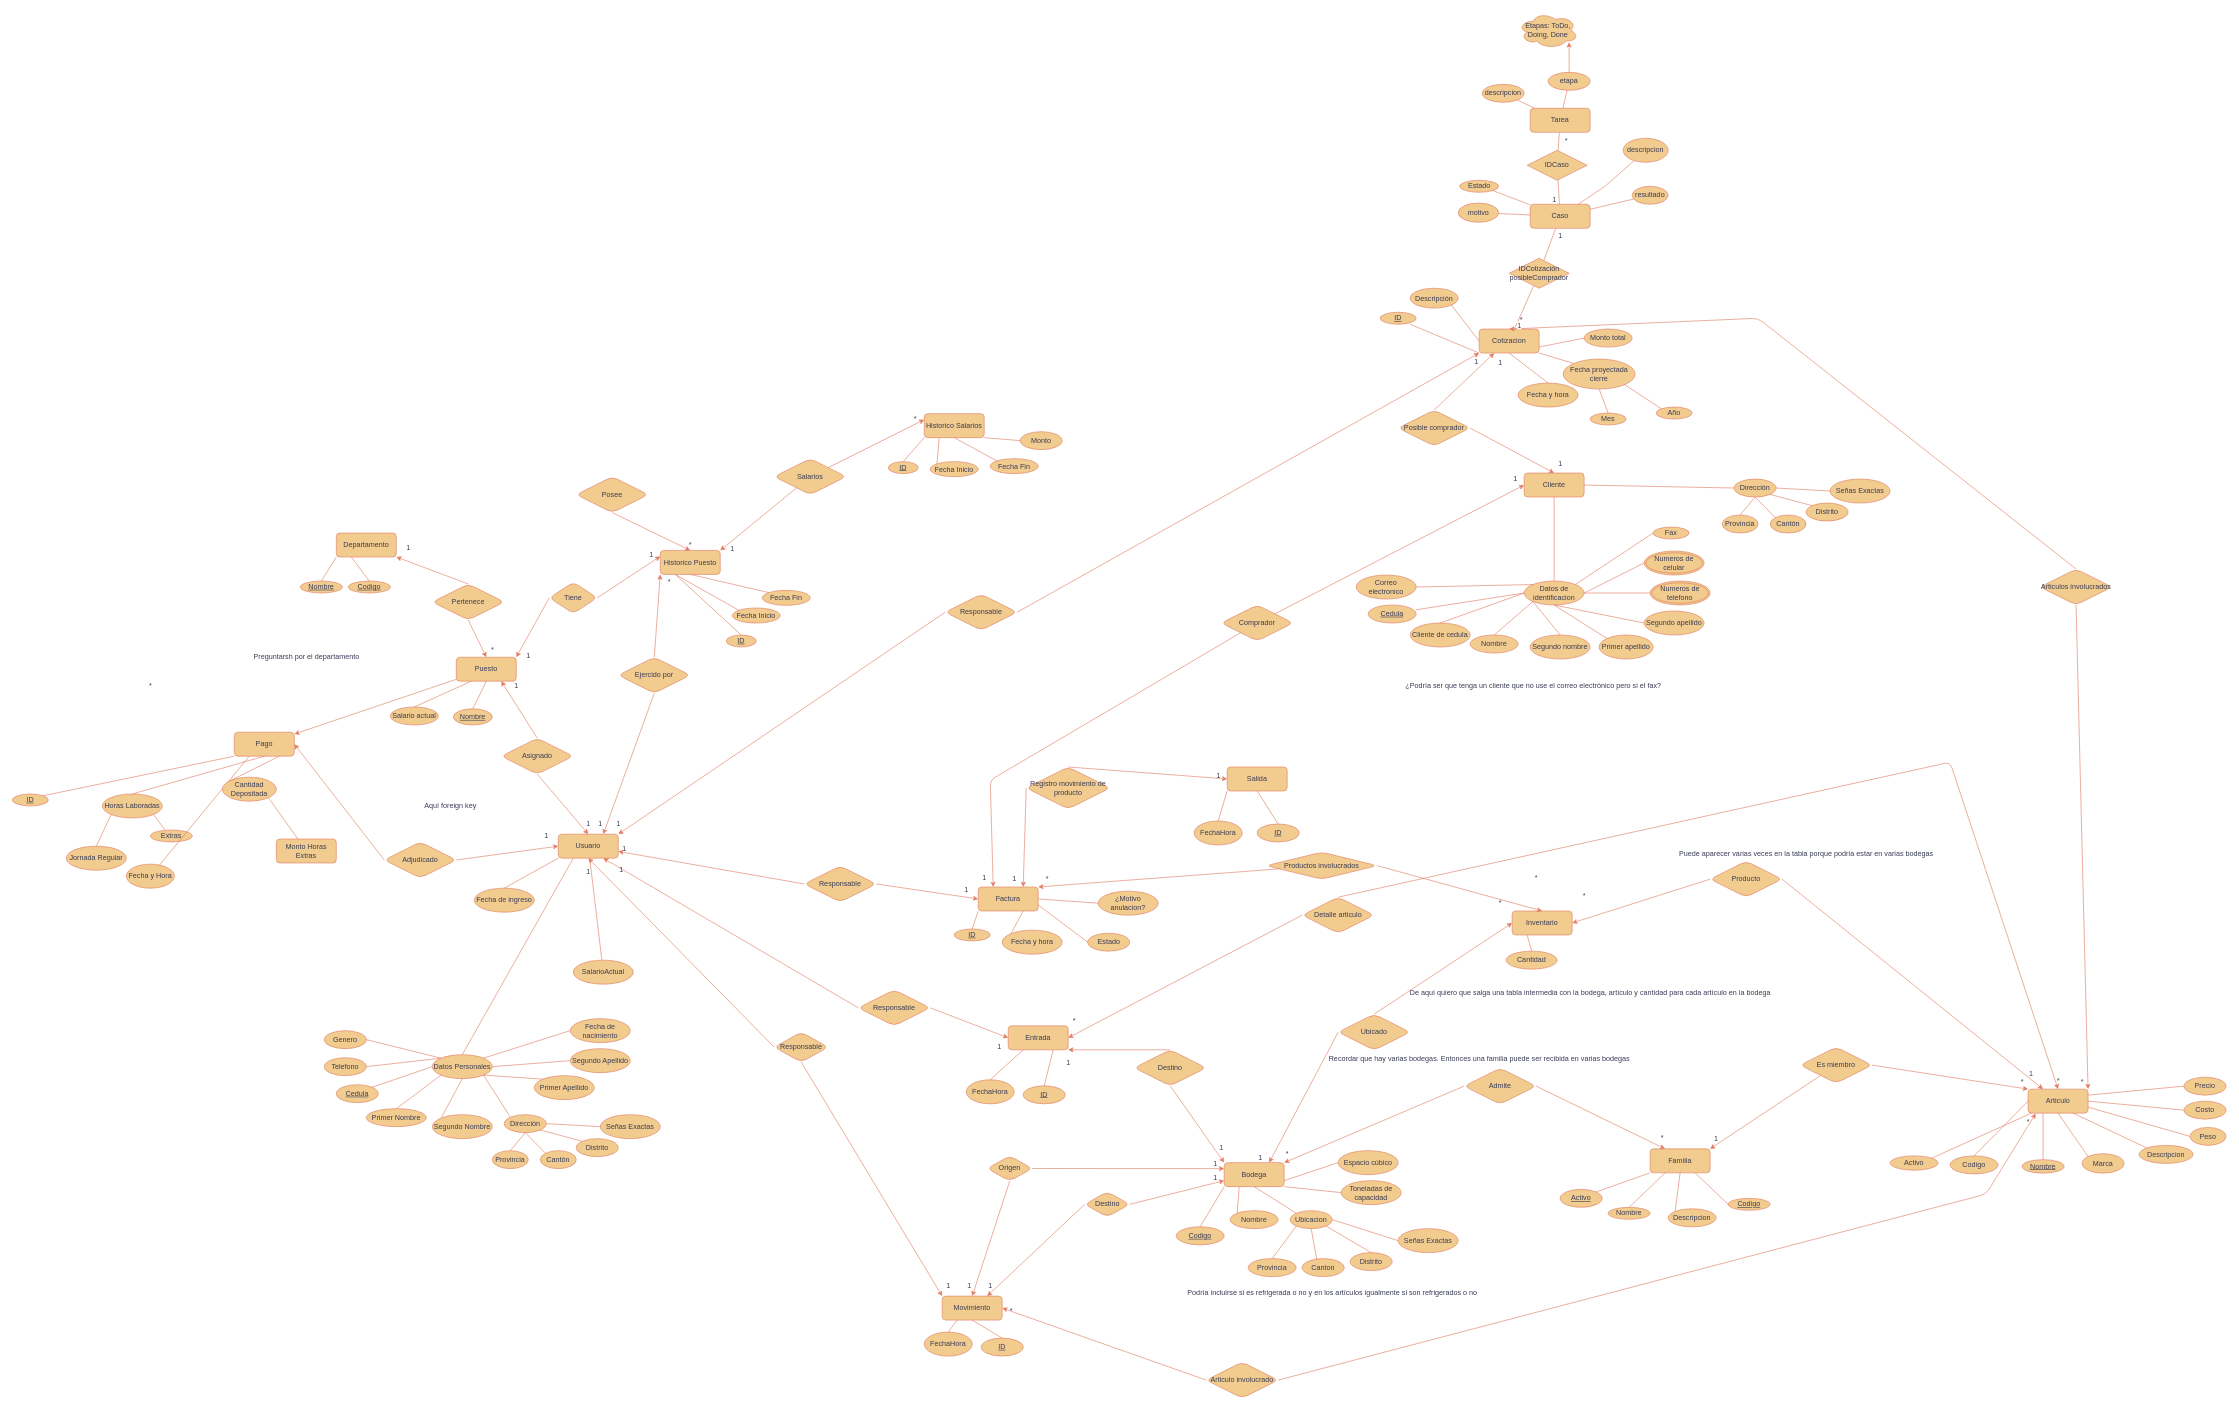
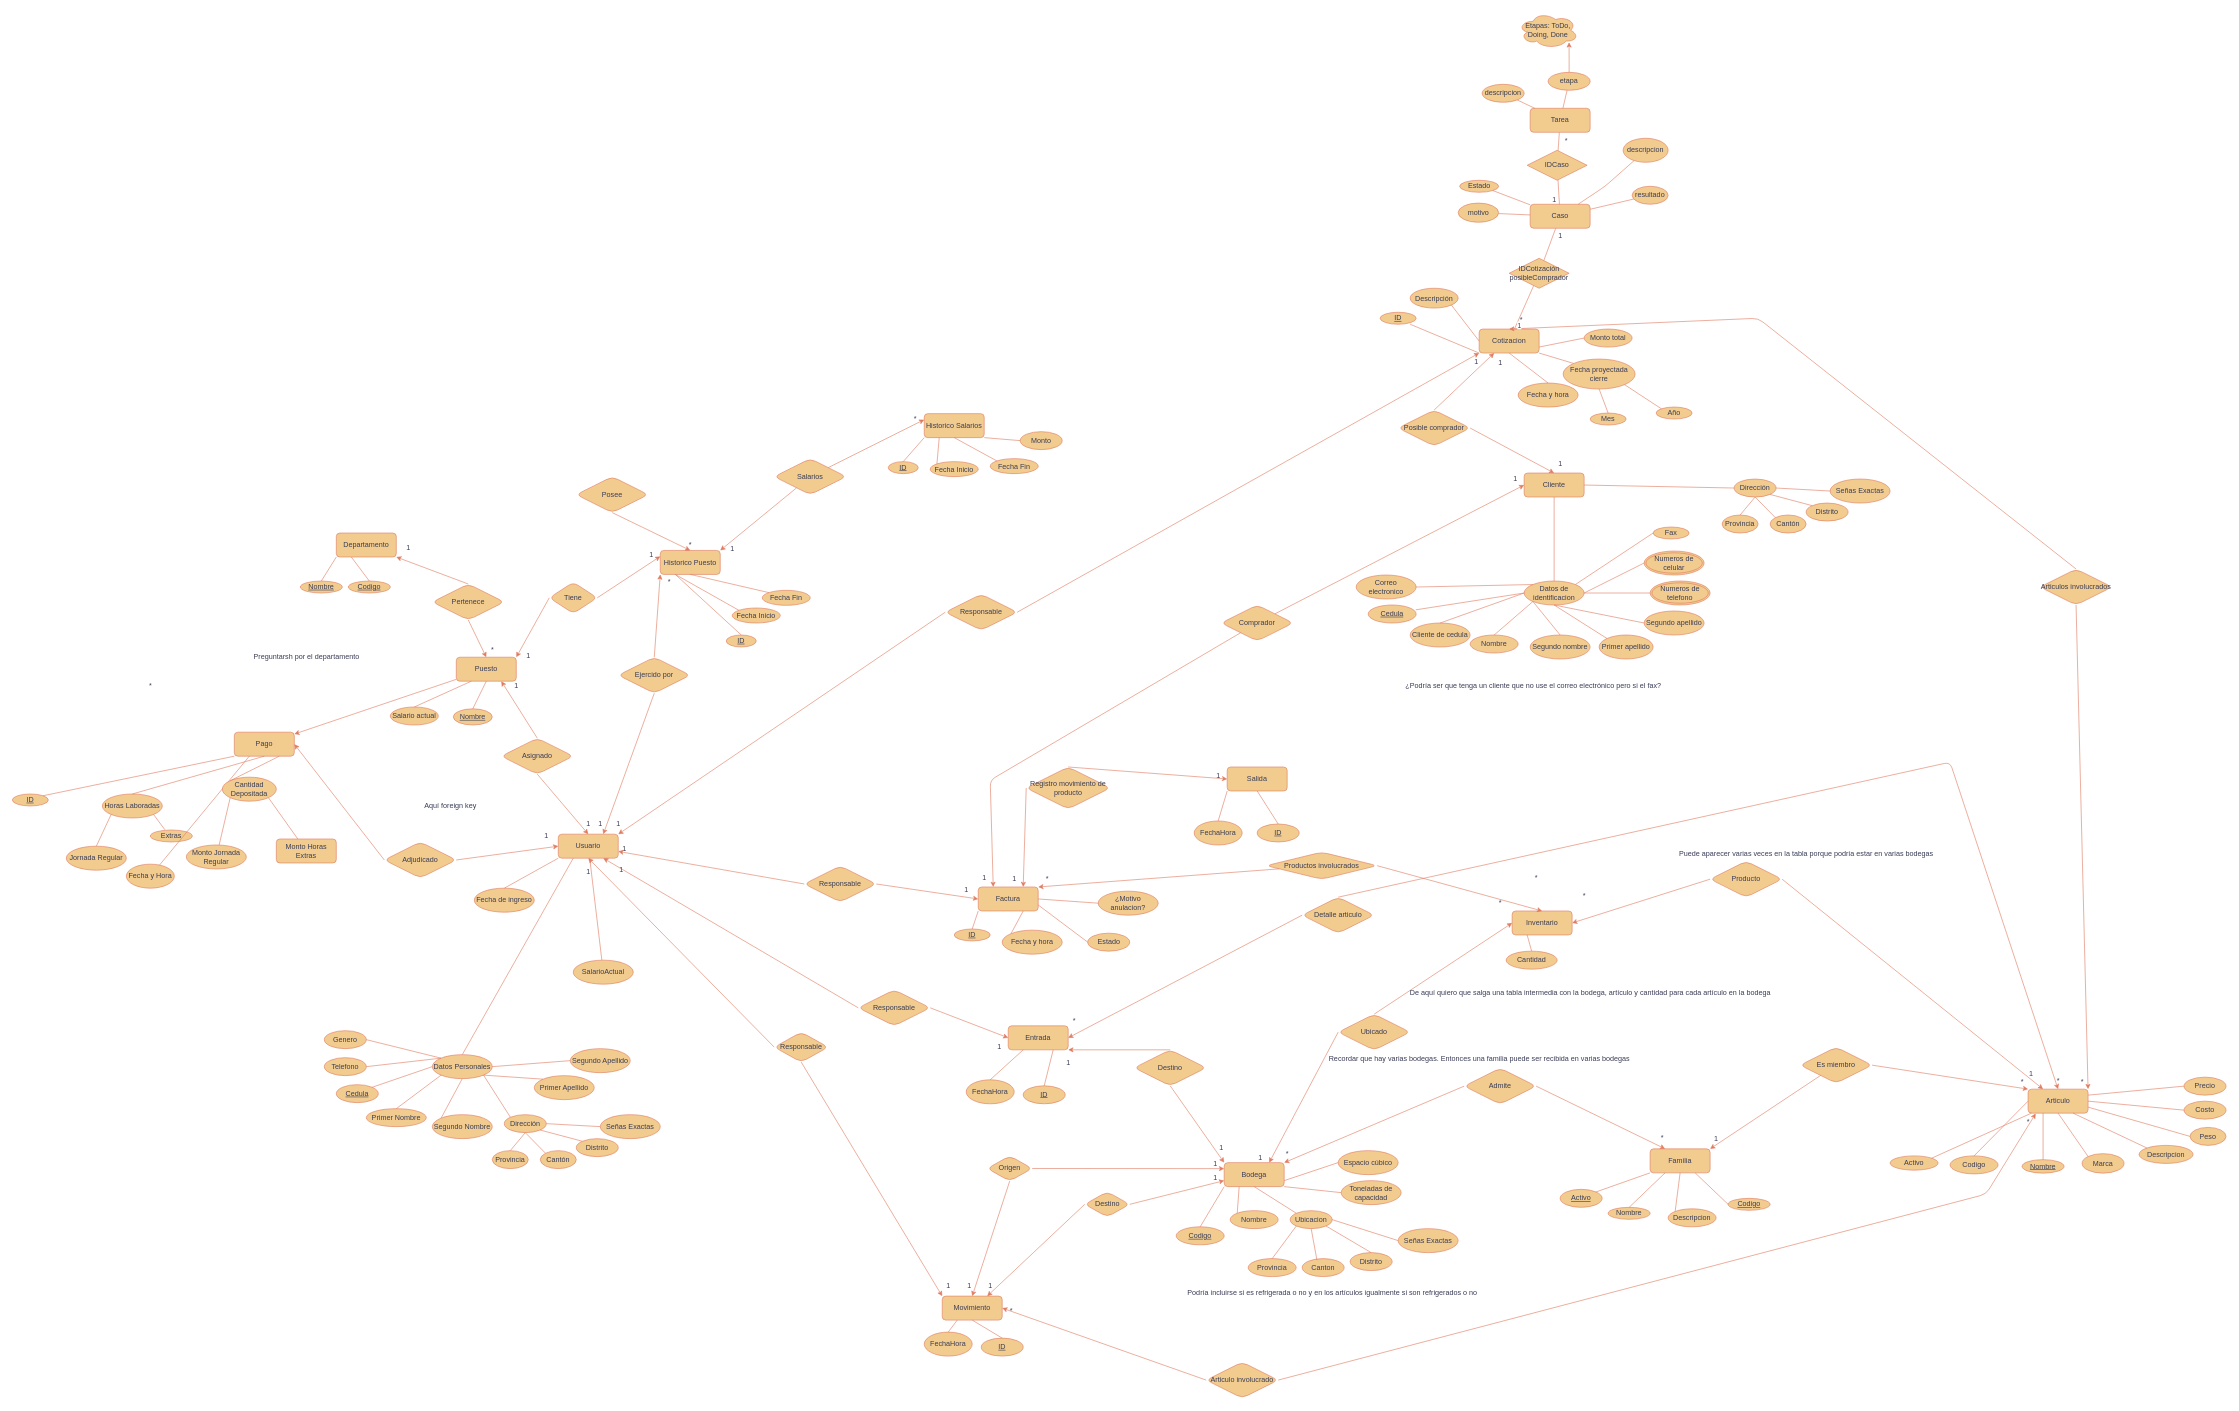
none -> (225, 821)
none -> (216, 857)
(600, 1031) -> none
(526, 1045) -> none
